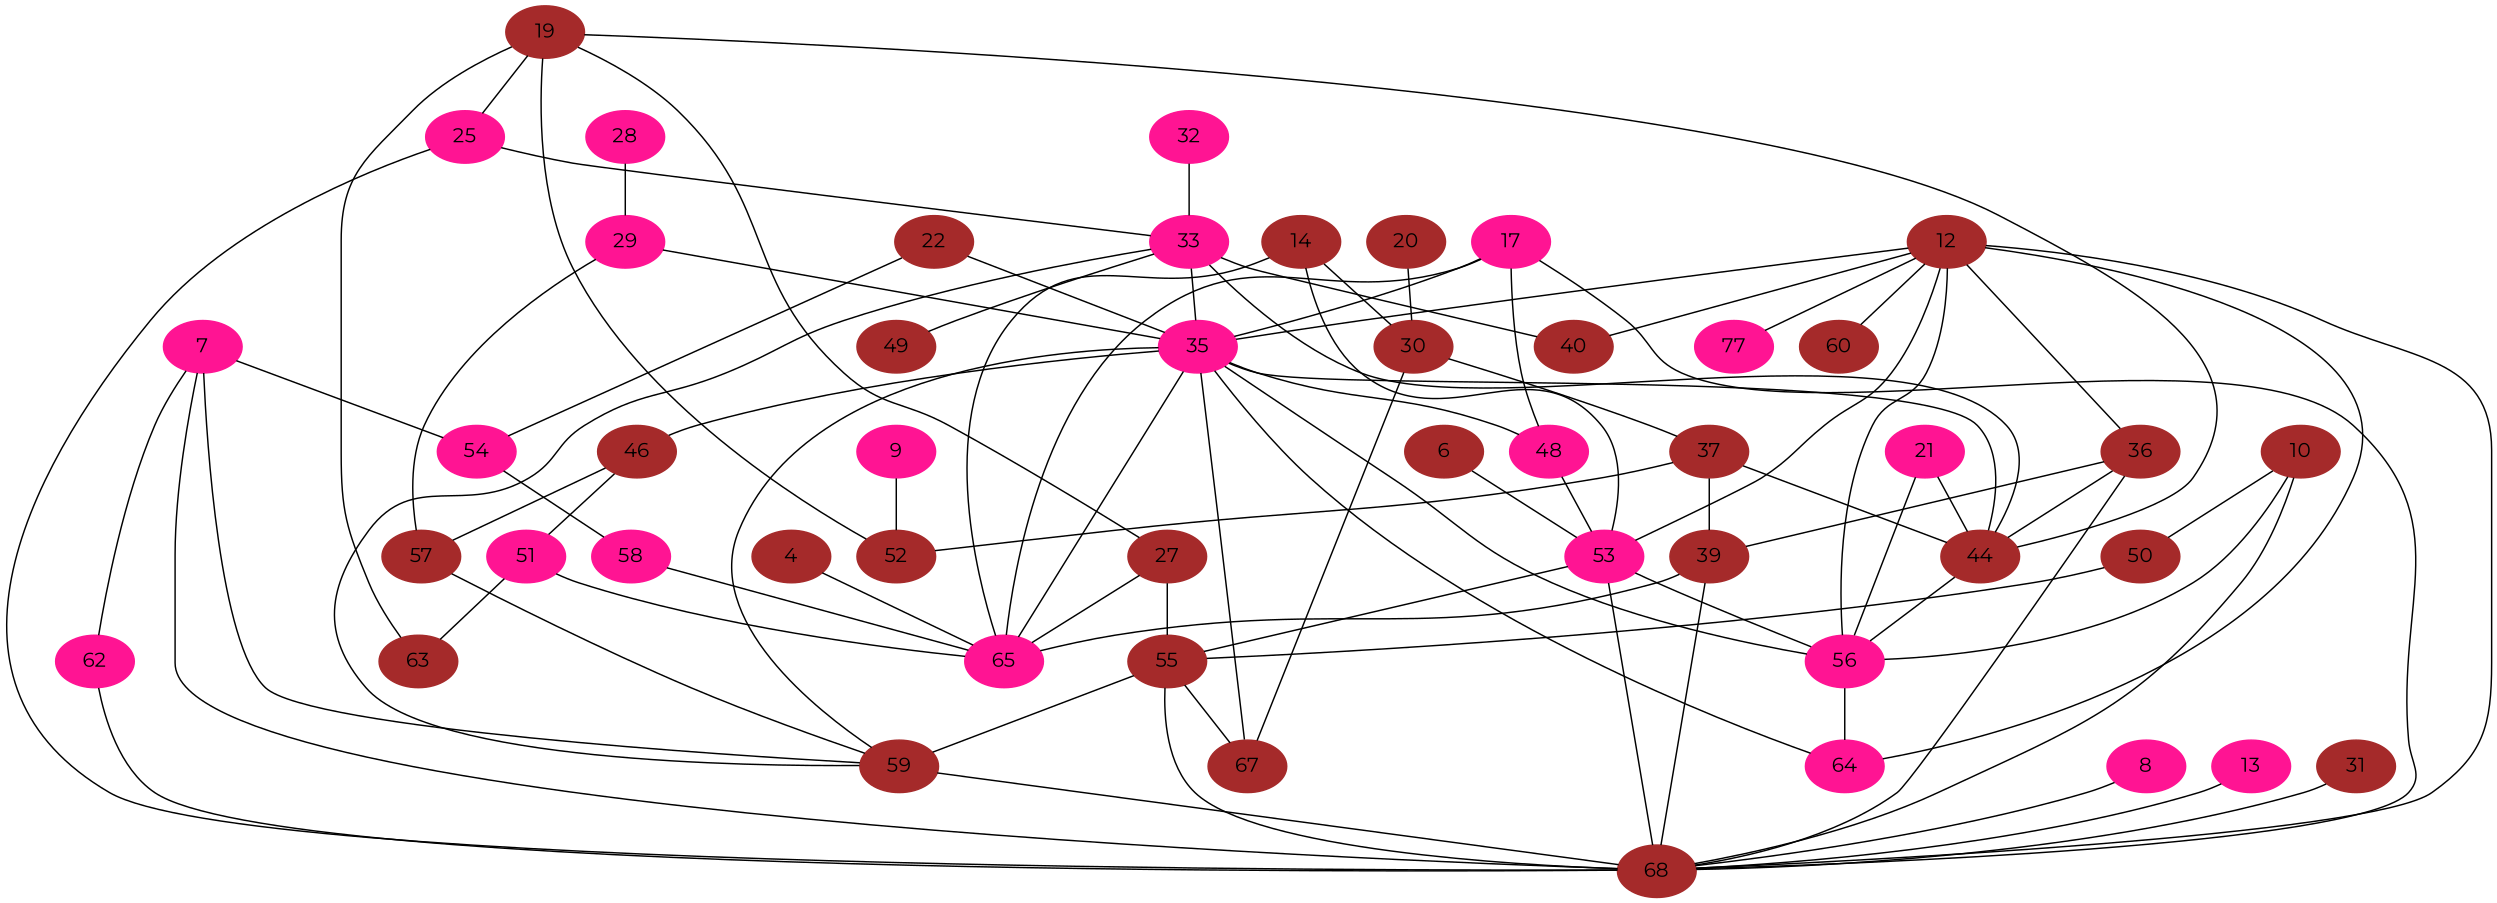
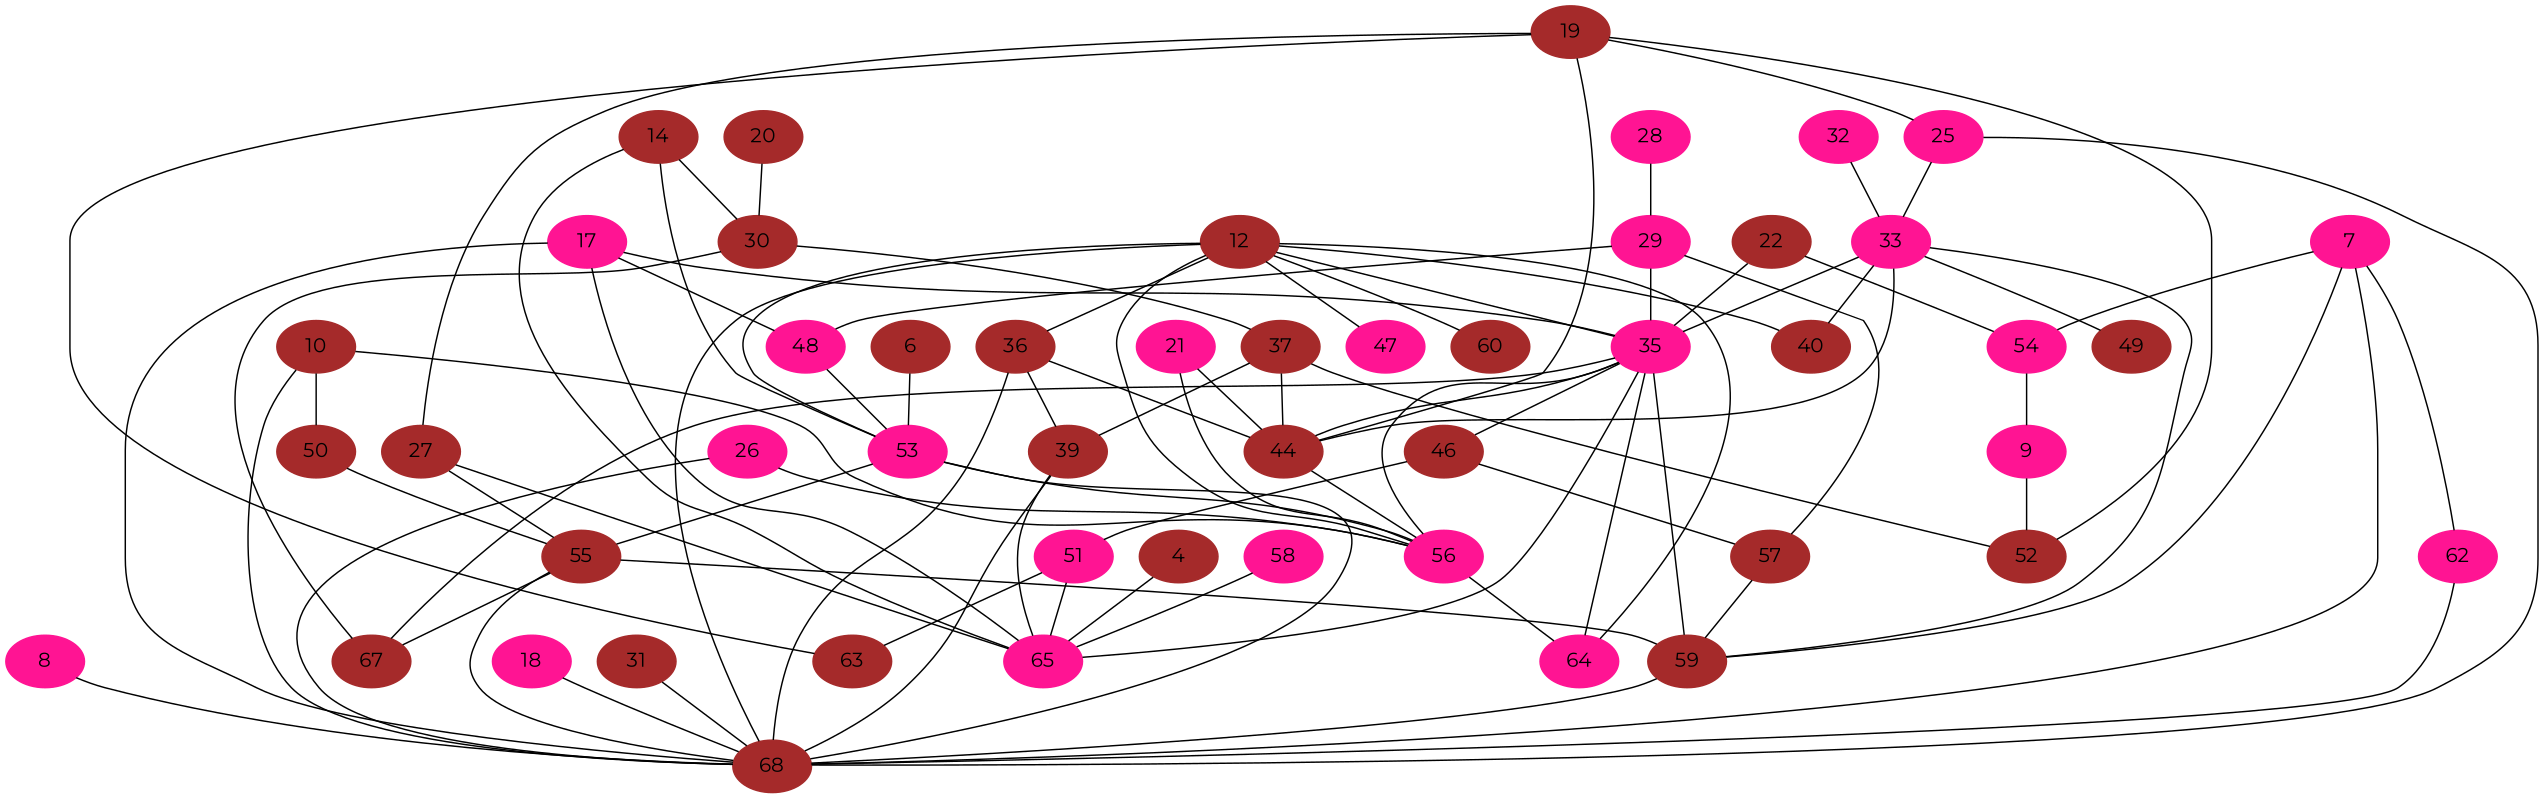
(1734, 347) -> (1386, 347)
(1375, 398) -> (1222, 279)
none -> (747, 452)
(554, 504) -> (2027, 399)
(2251, 766) -> (532, 661)
